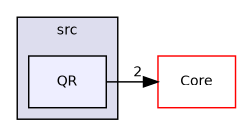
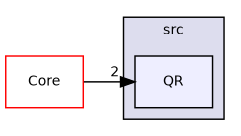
(127, 82) -> (102, 82)
